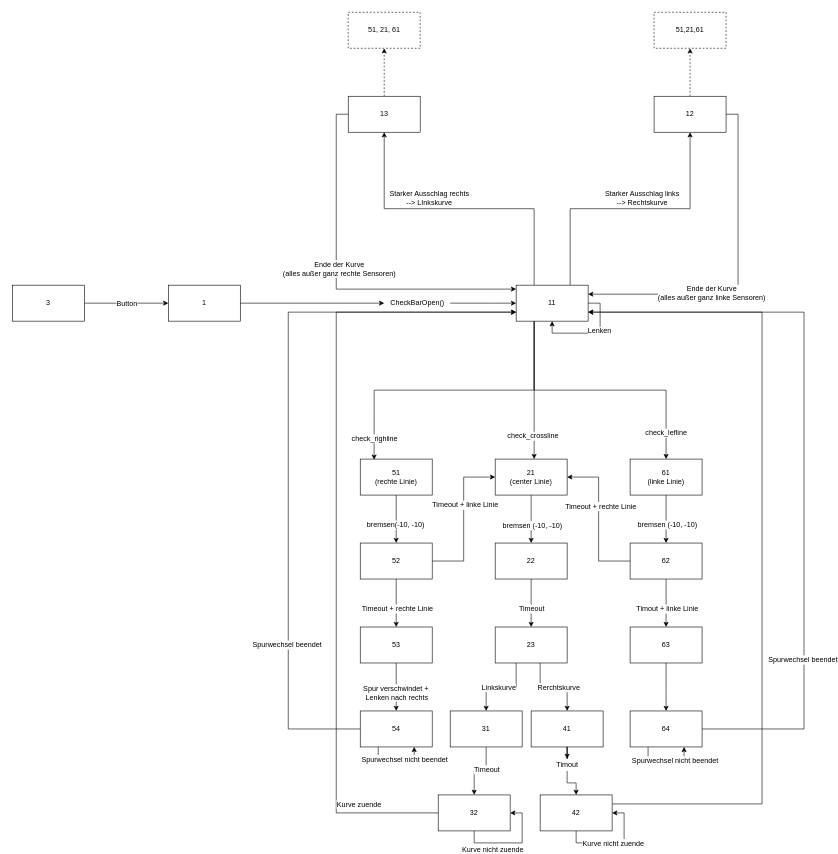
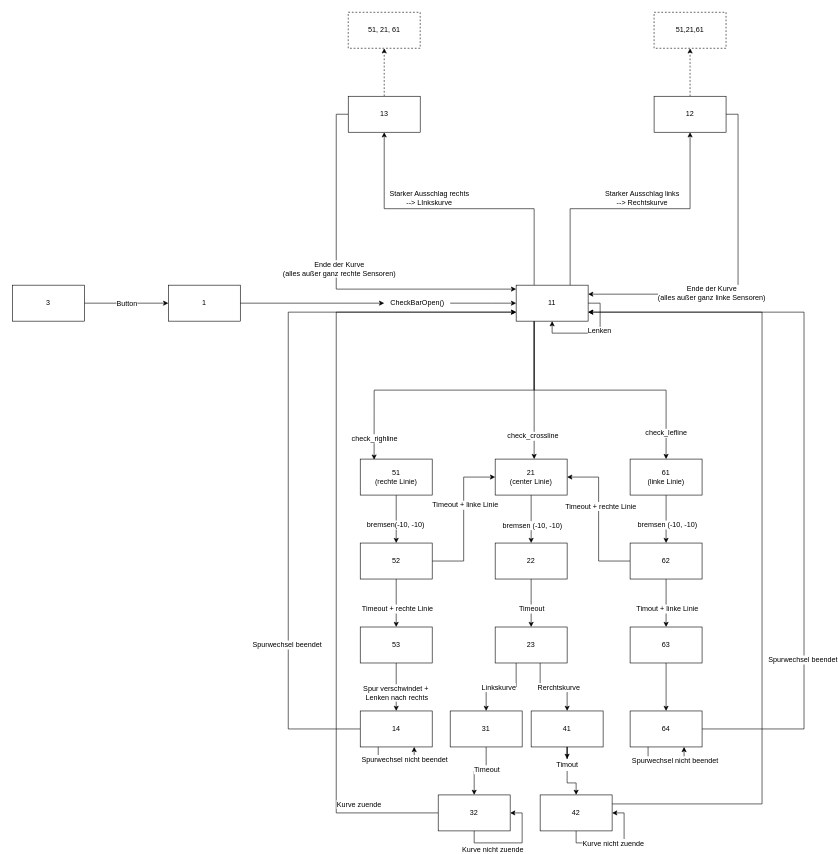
(396, 729) -> (396, 729)
